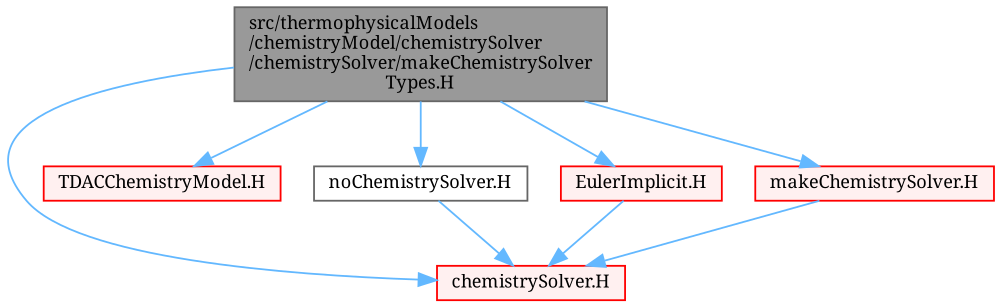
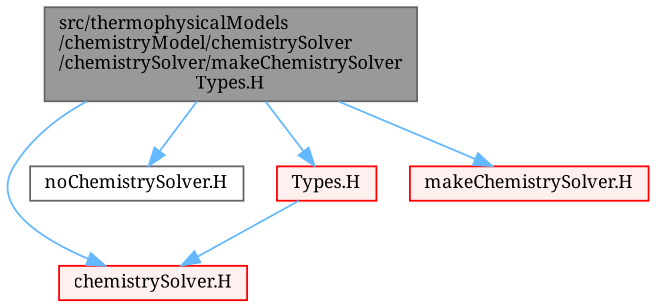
(162, 184) -> none
(641, 184) -> (327, 184)
(469, 227) -> none
(712, 231) -> none
